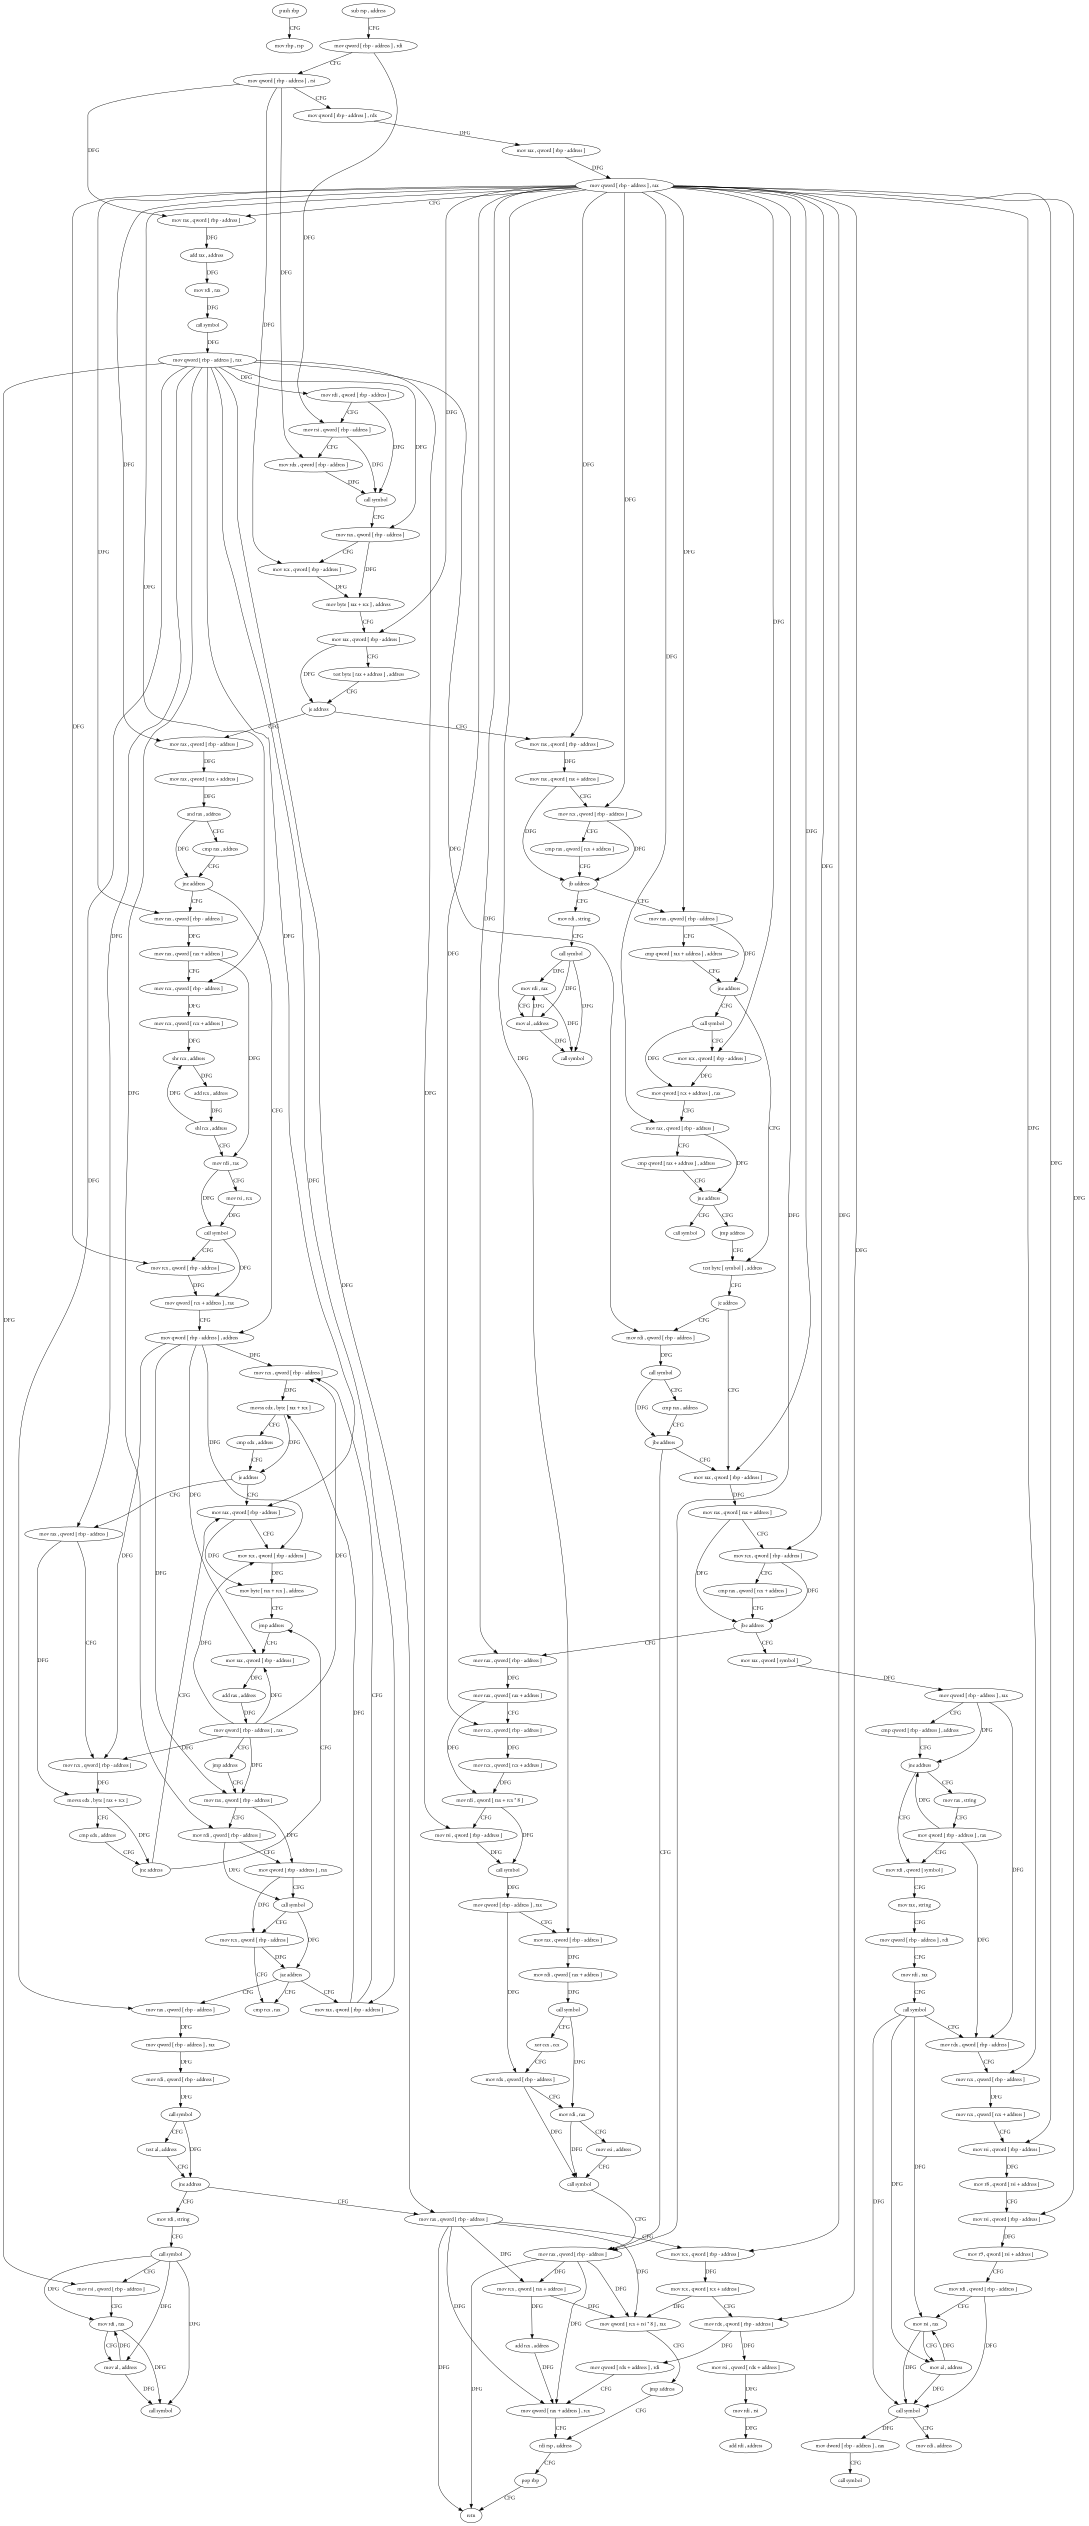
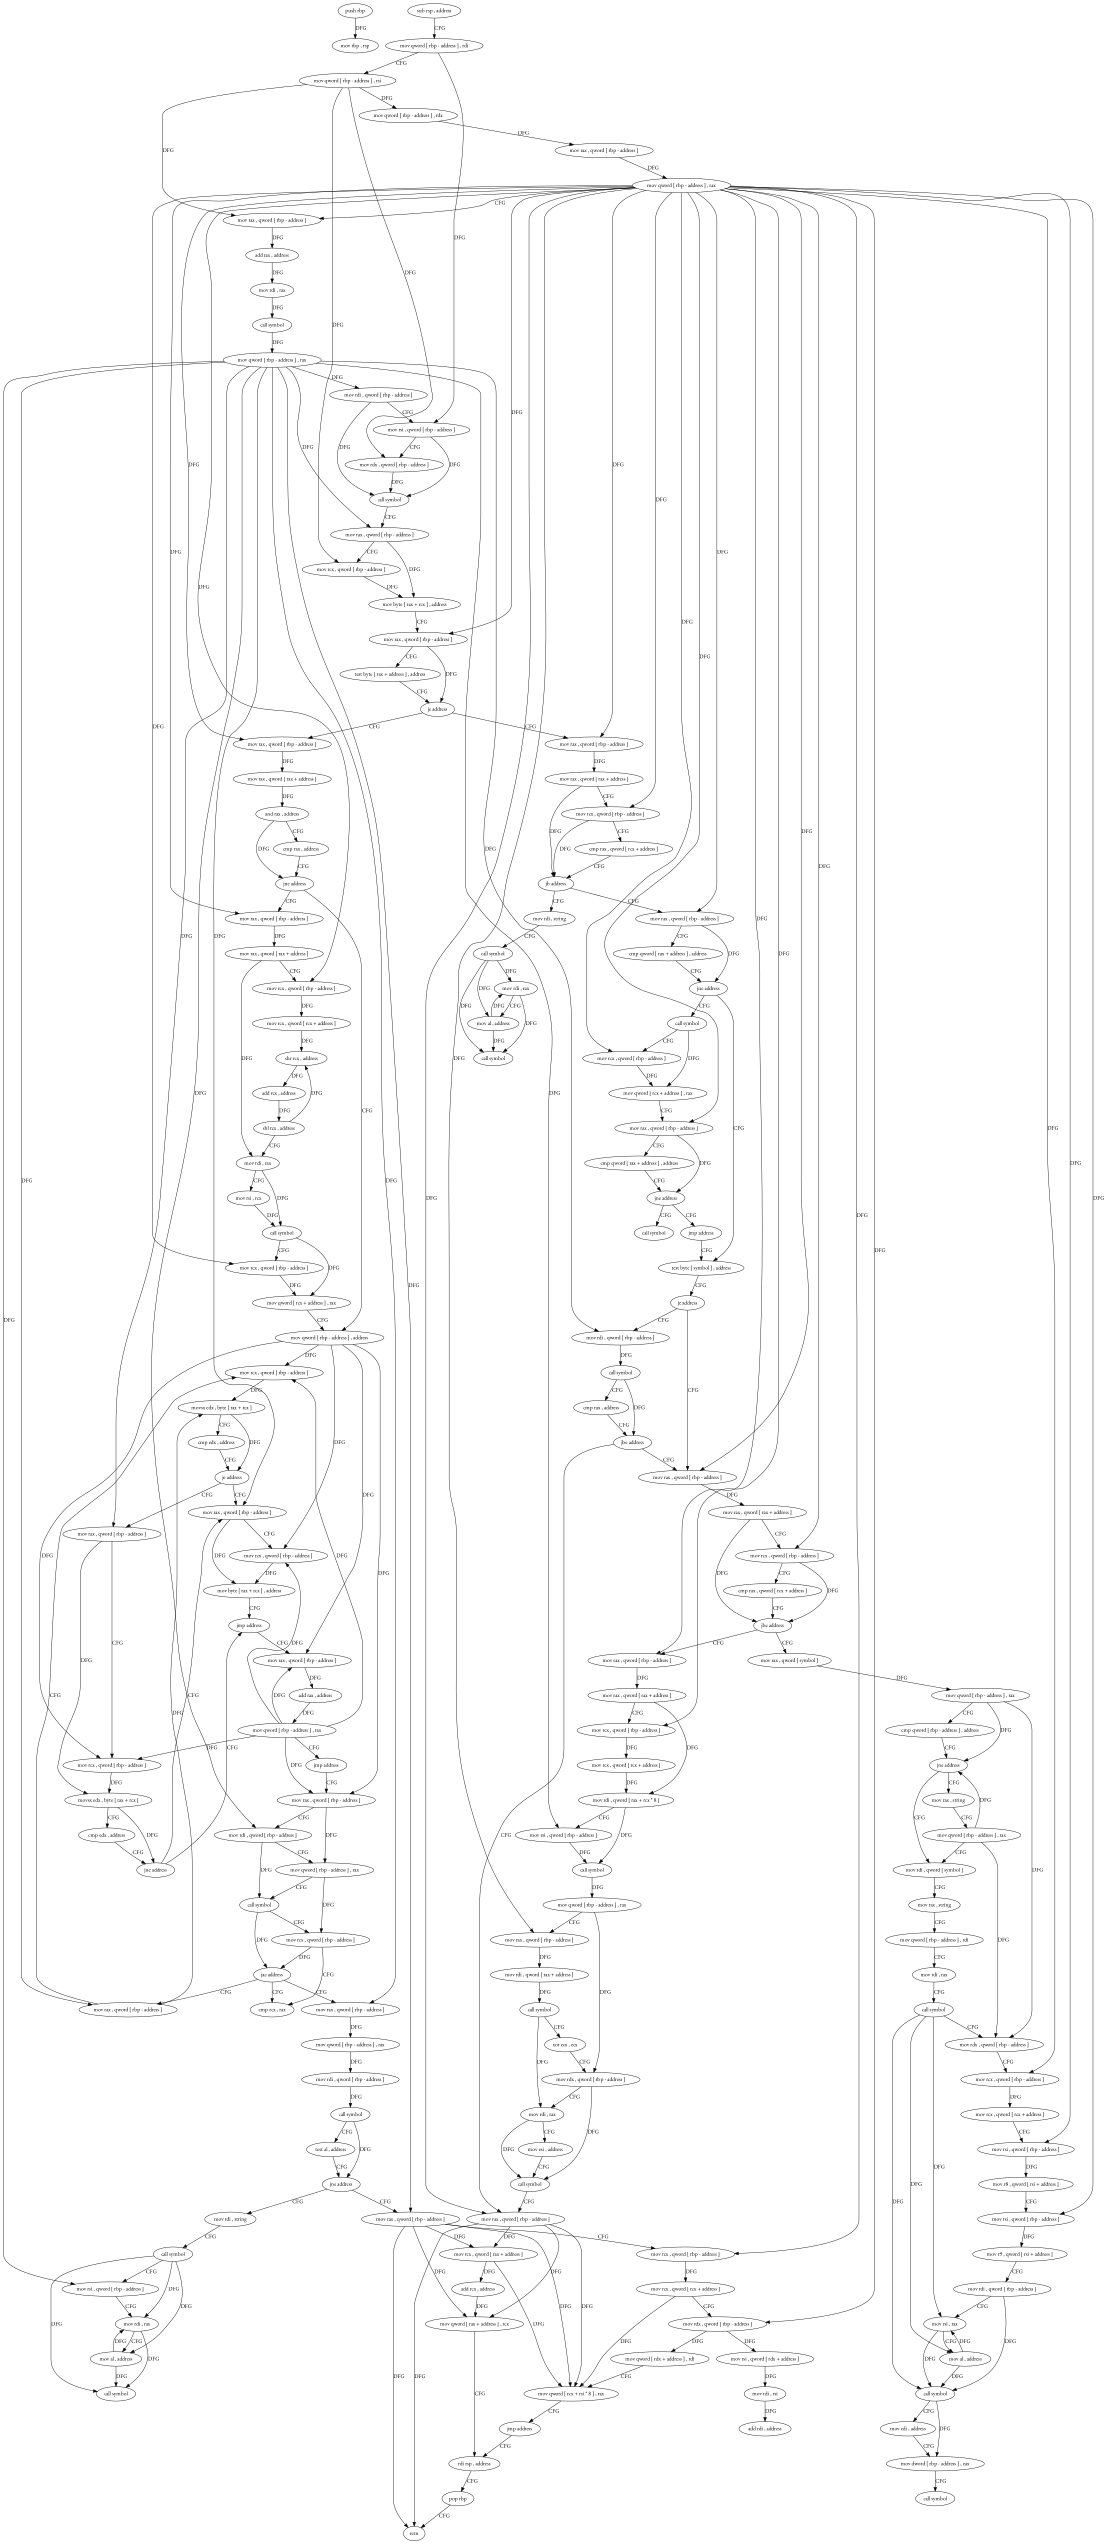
(295, 28) -> (361, 28)
(321, 98) -> (387, 98)
(592, 2388) -> (617, 2376)
none -> (920, 2445)
